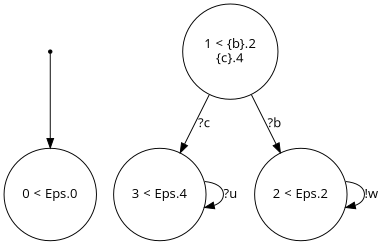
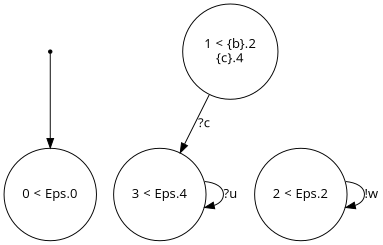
(264, 119) -> none
